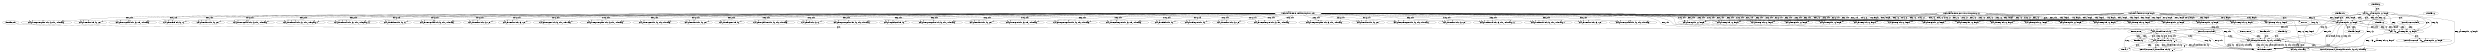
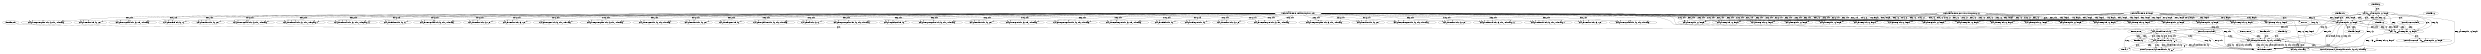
(2142, 13) -> (2142, 13)
(1714, 27) -> none
(2158, 50) -> (2158, 50)
